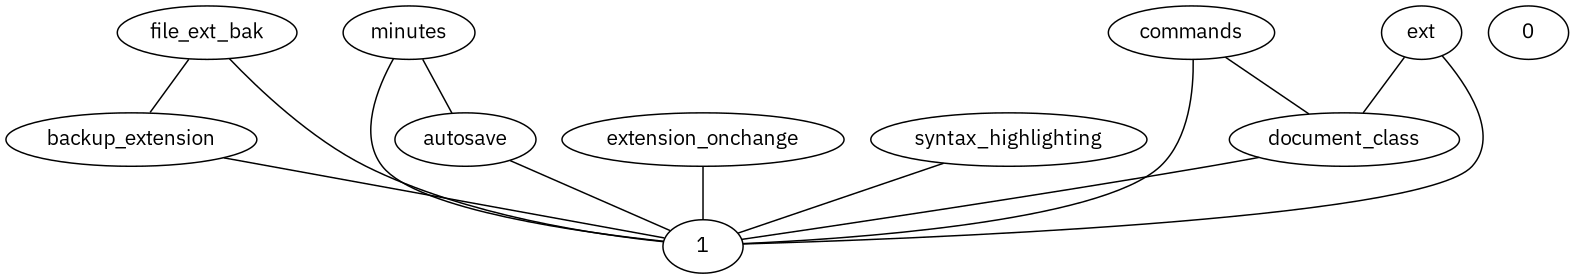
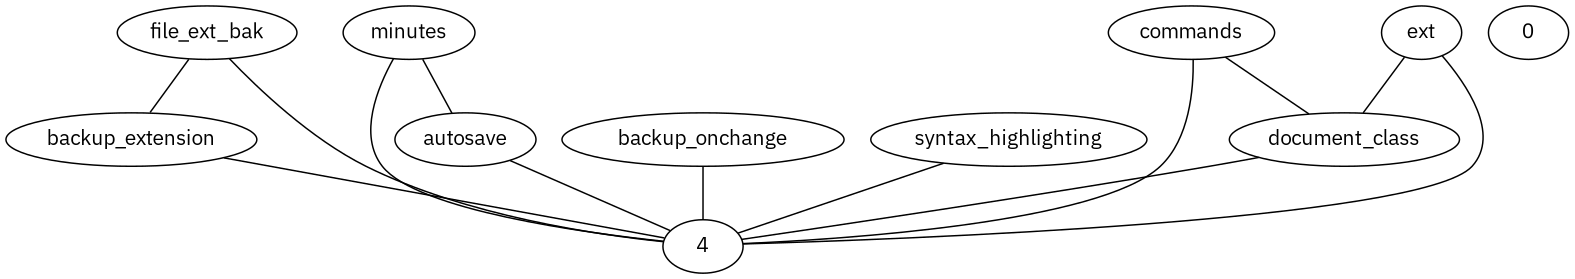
(703, 140) -> (703, 140)
(703, 246) -> (703, 246)
